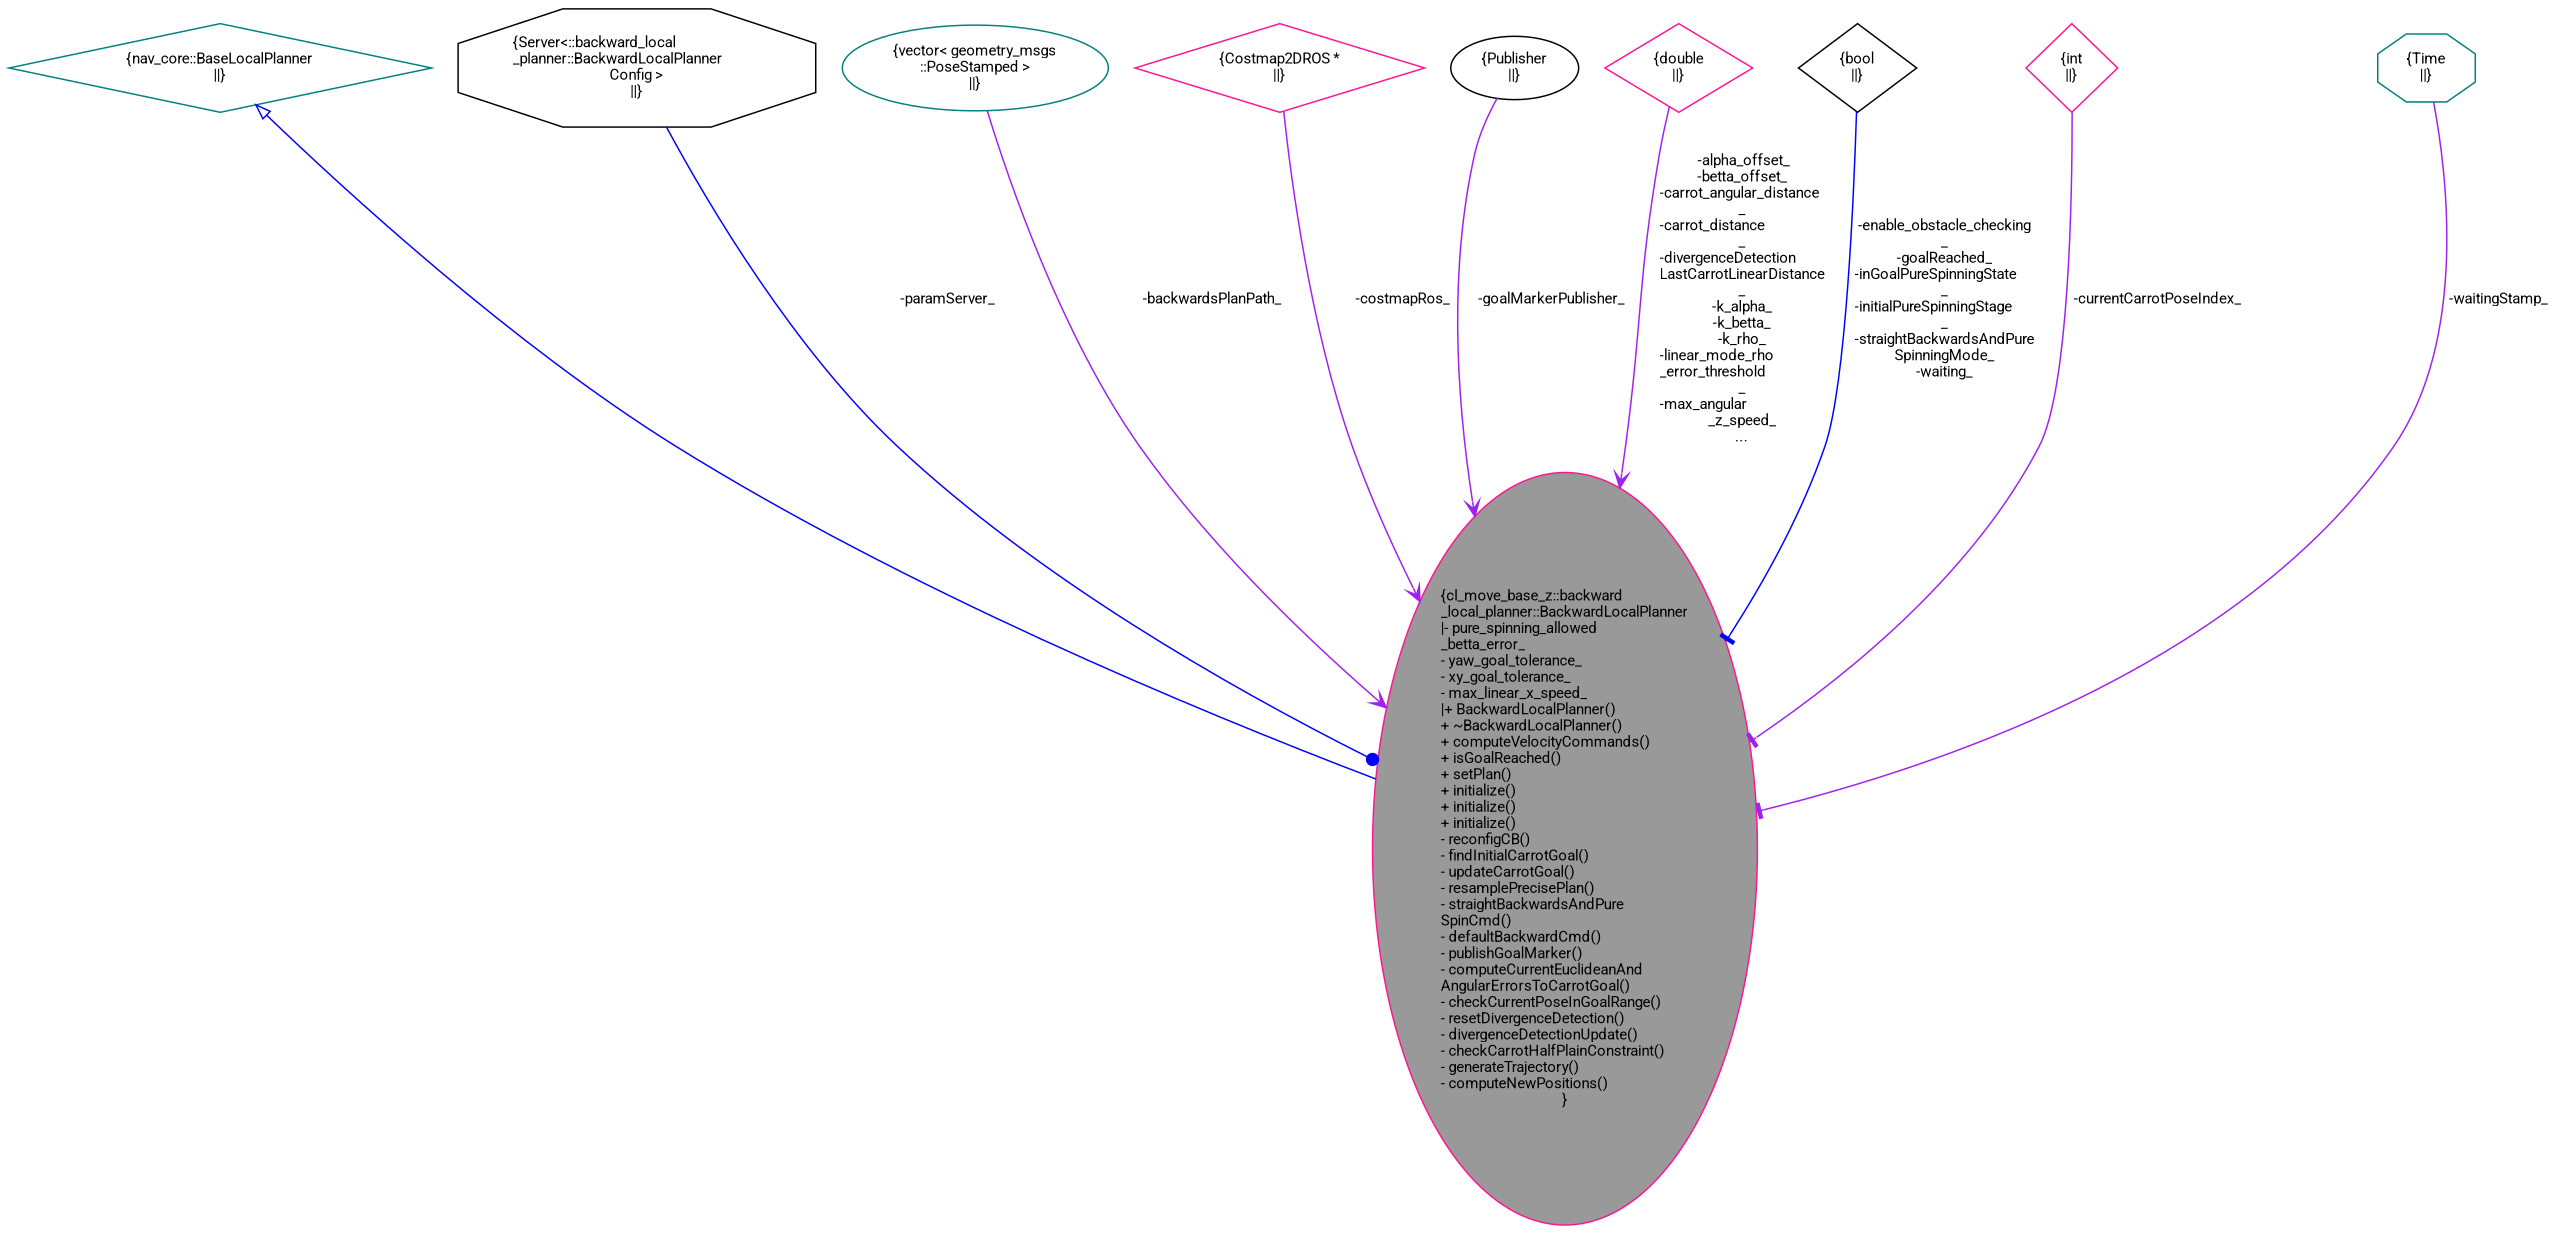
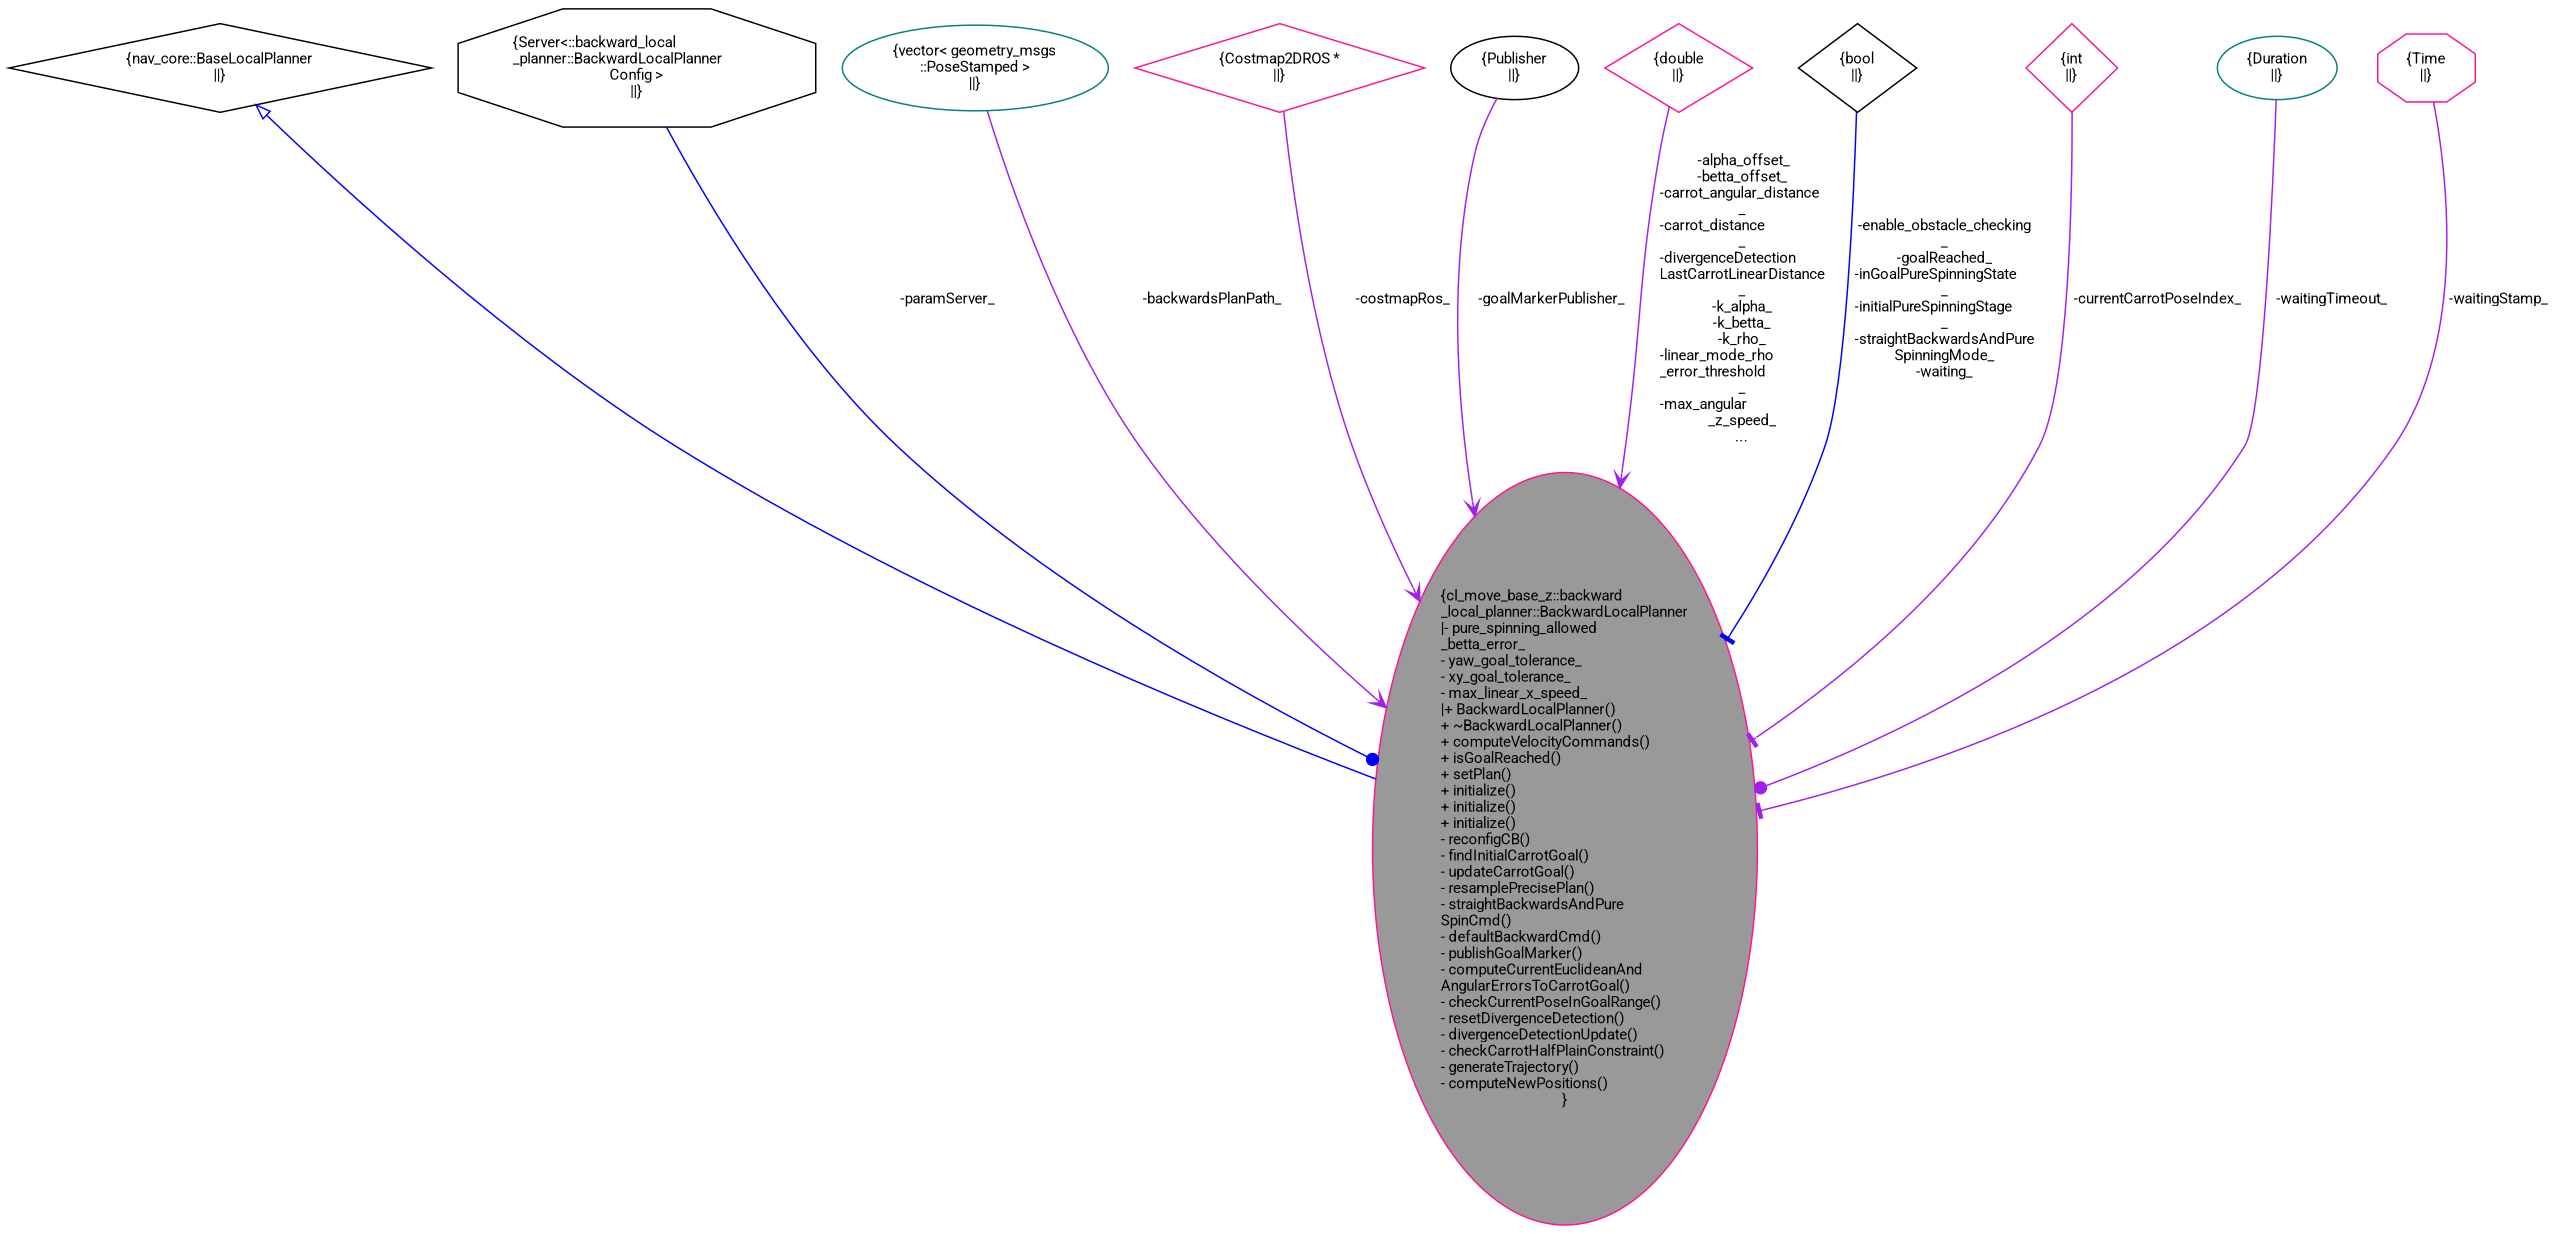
(220, 68) -> (220, 68)
none -> (2277, 68)
(2427, 68) -> (2427, 68)
